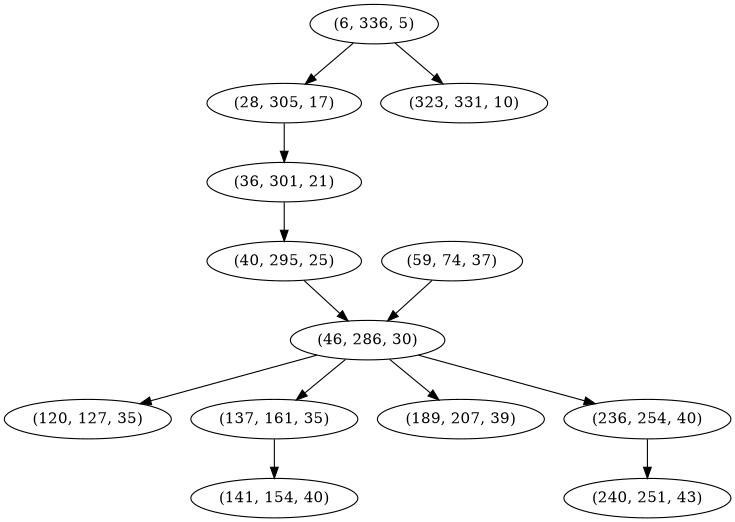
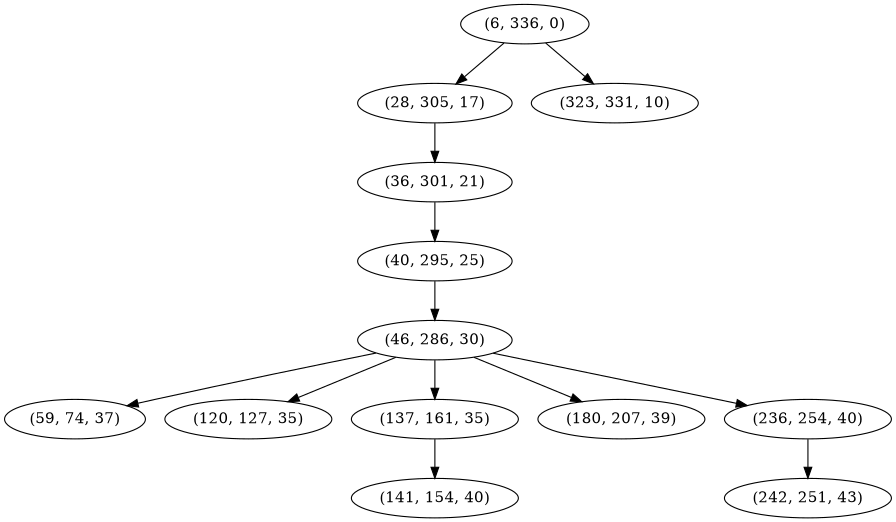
(374, 24) -> (525, 24)
(414, 297) -> (257, 378)
(461, 419) -> (621, 419)
(647, 498) -> (808, 498)
